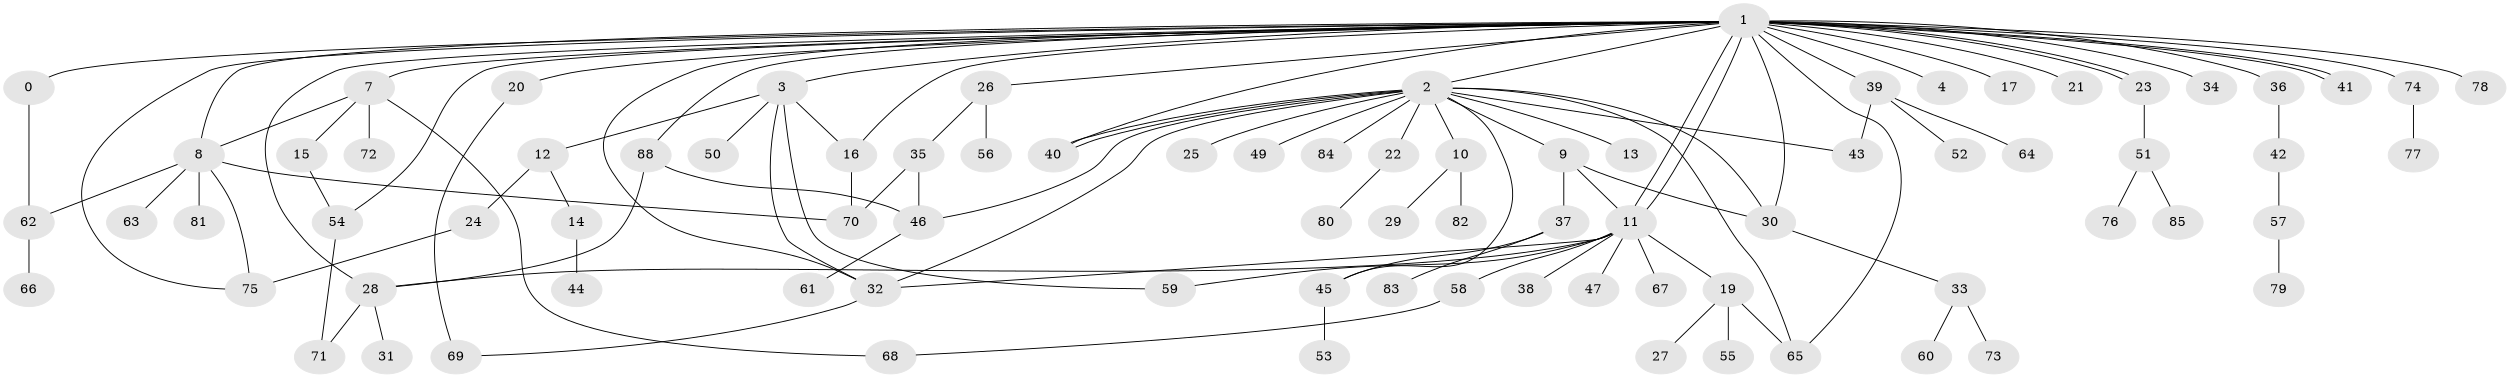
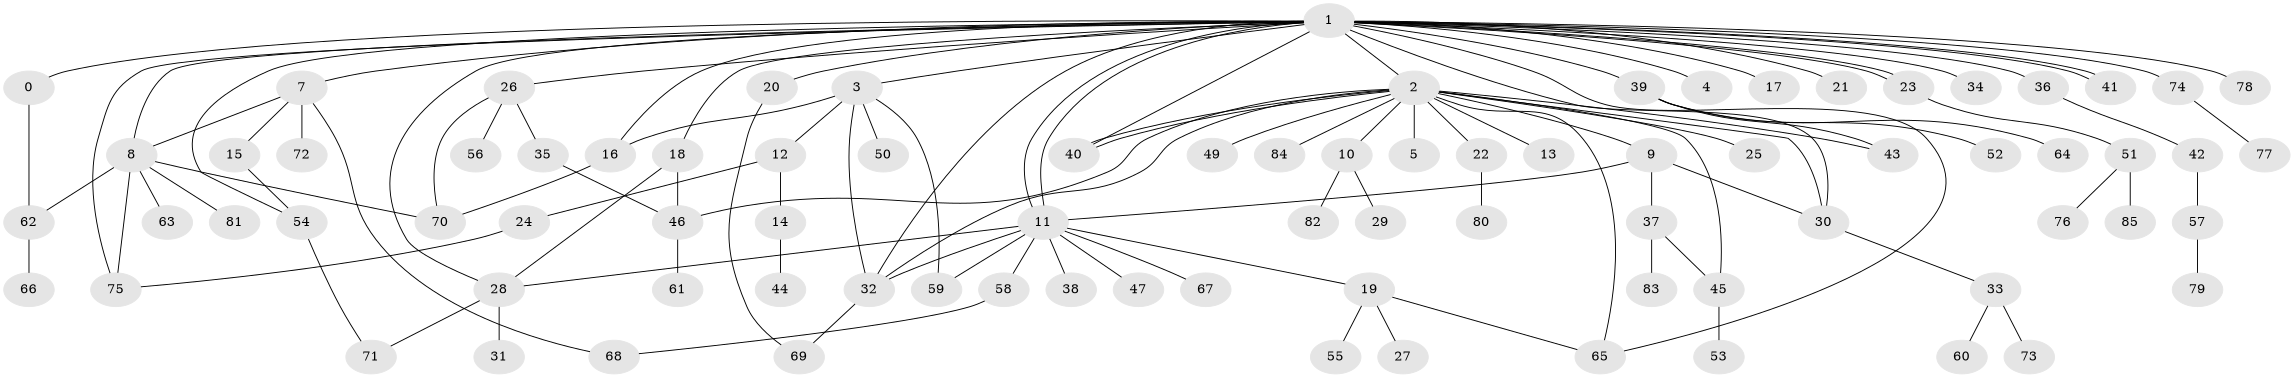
(646, 155) -> (678, 155)
none -> (1414, 155)
(885, 189) -> (441, 141)
